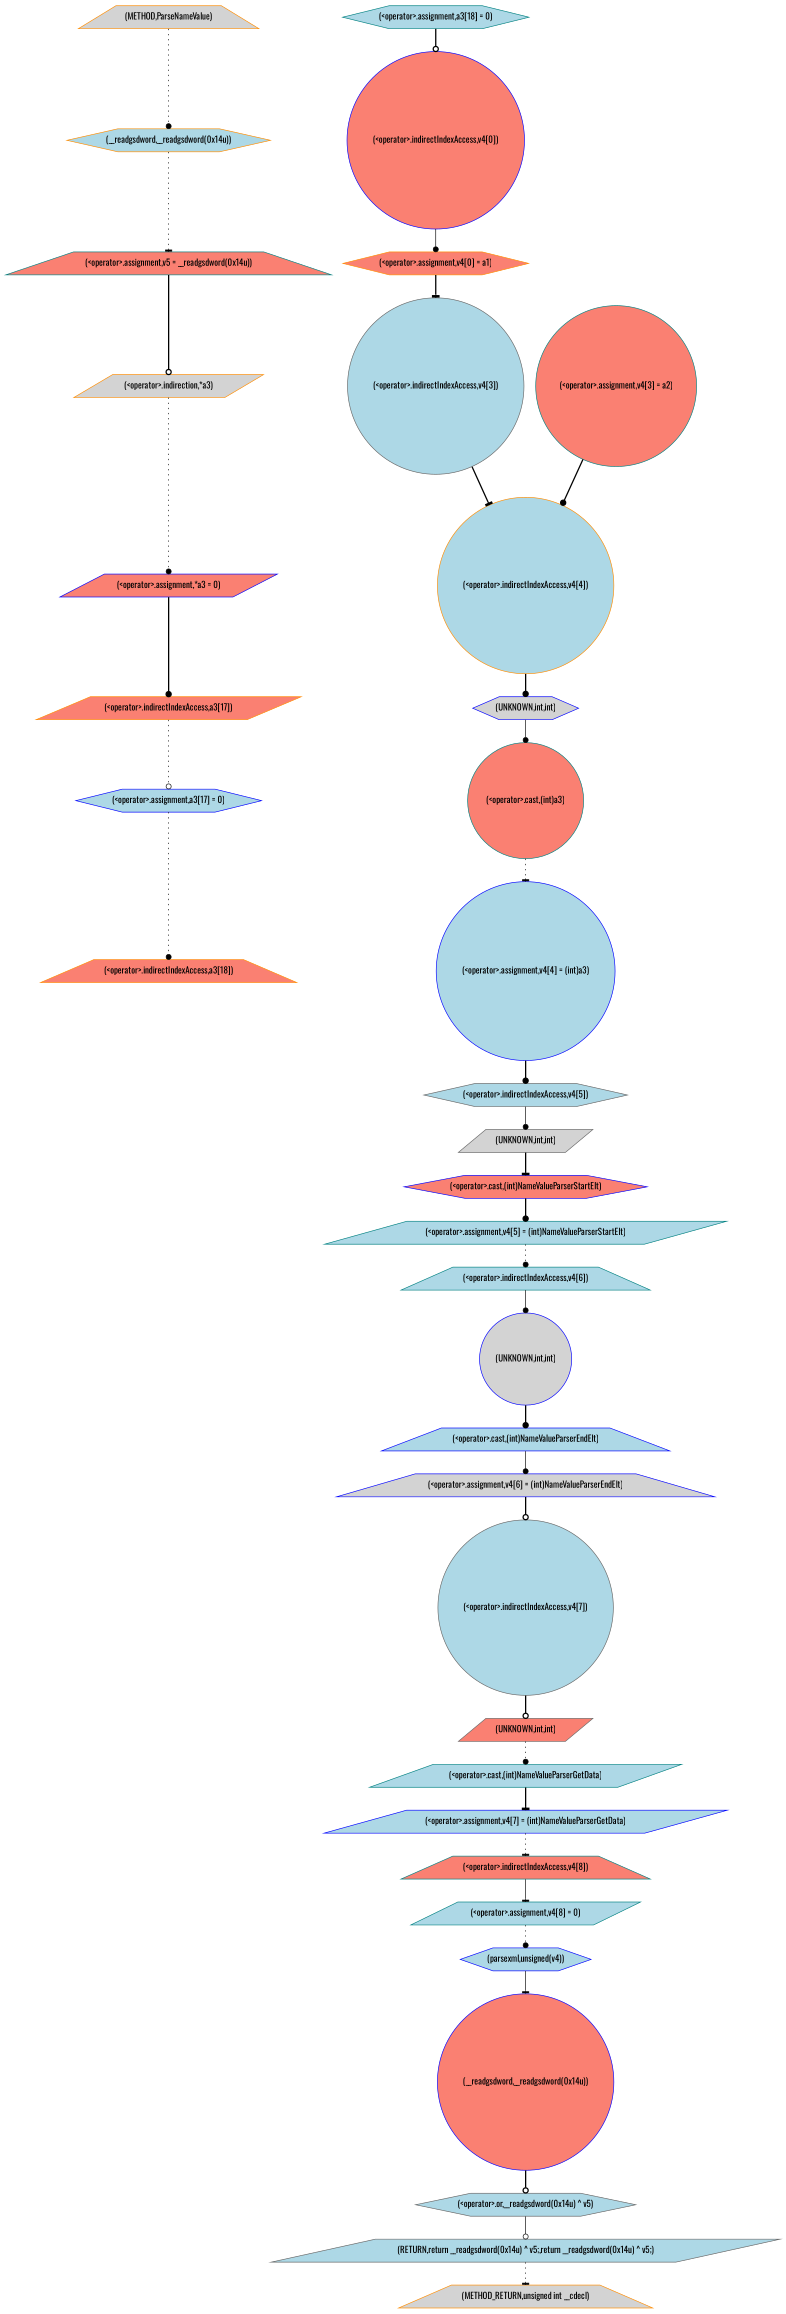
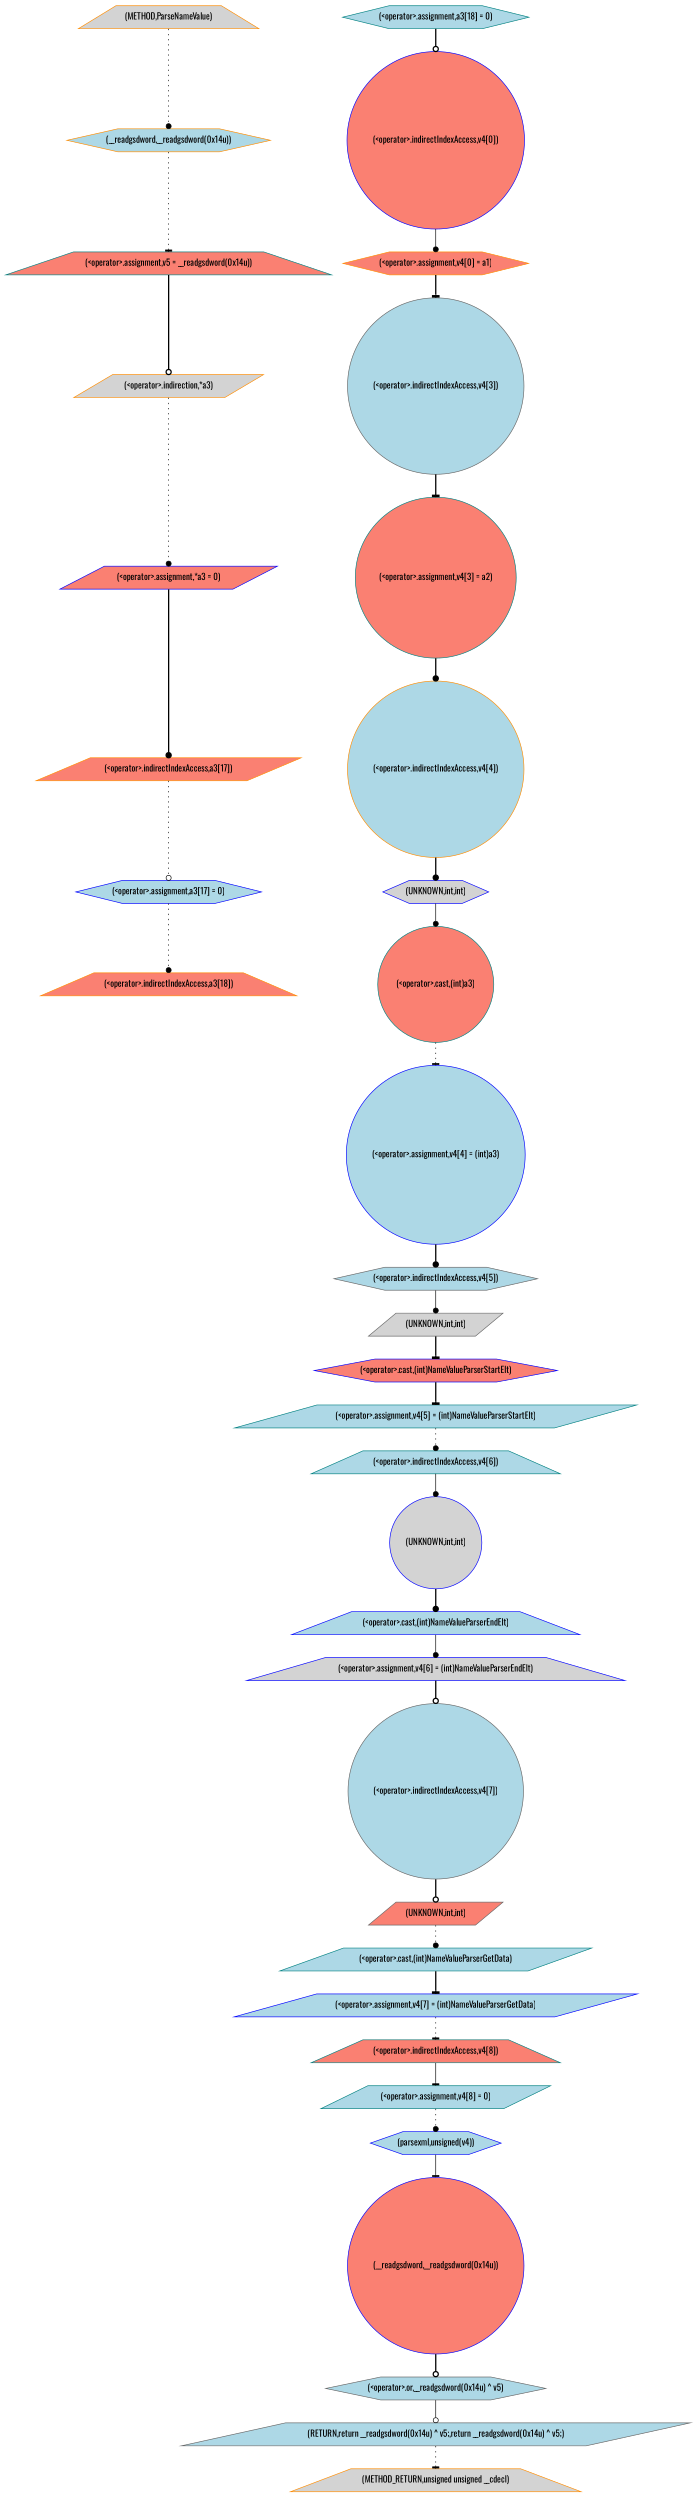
(480, 484) -> (436, 484)
(526, 1207) -> (436, 1392)
(526, 2297) -> (436, 2480)
